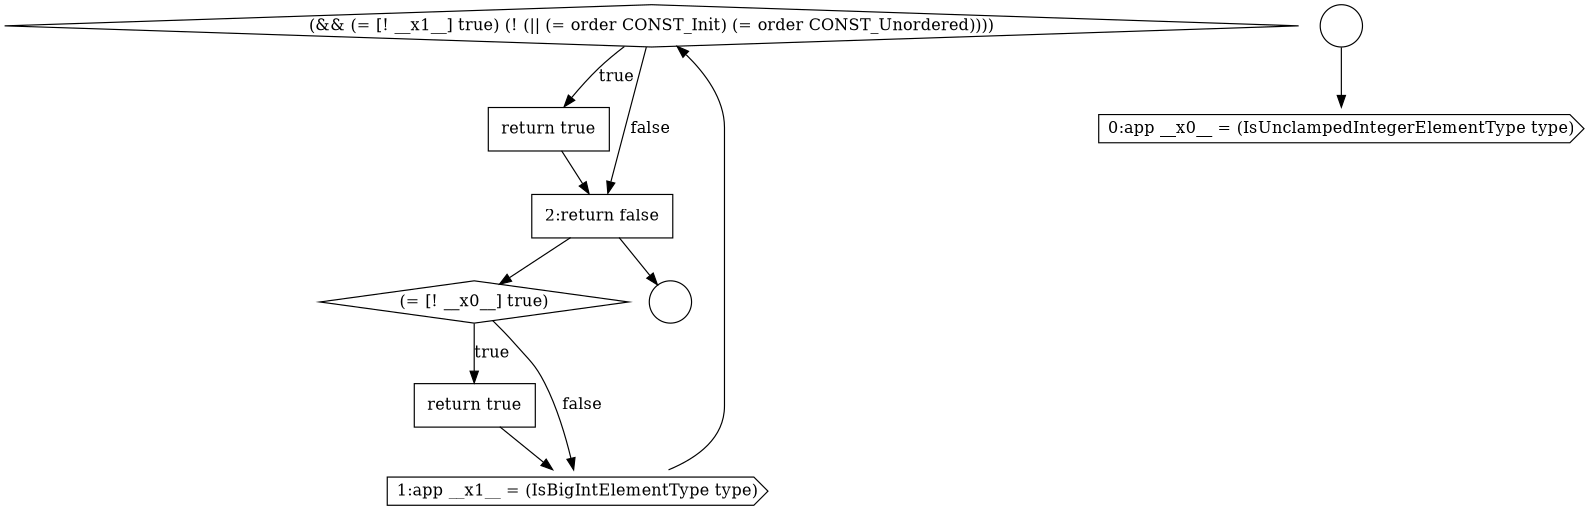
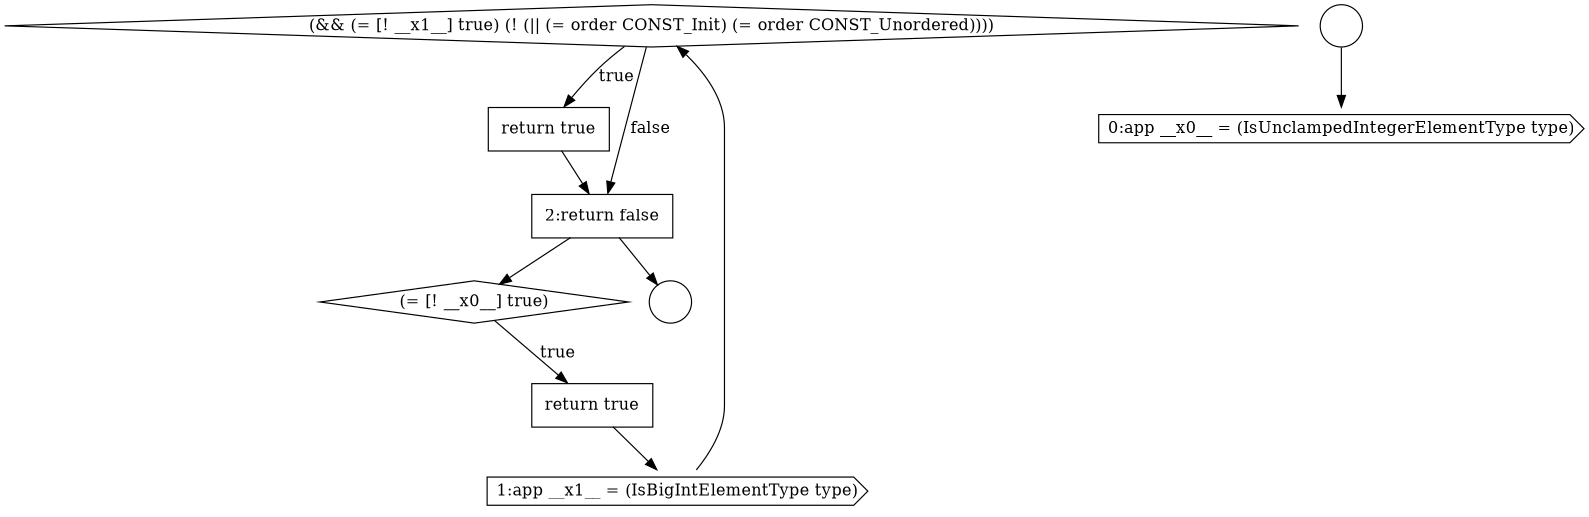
(544, 382) -> none
